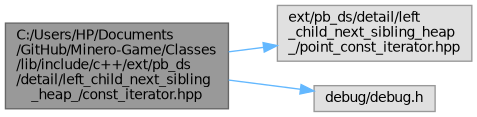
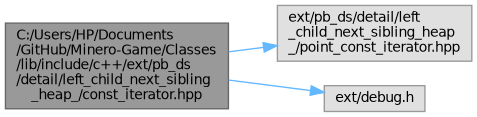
(375, 99) -> (375, 99)
